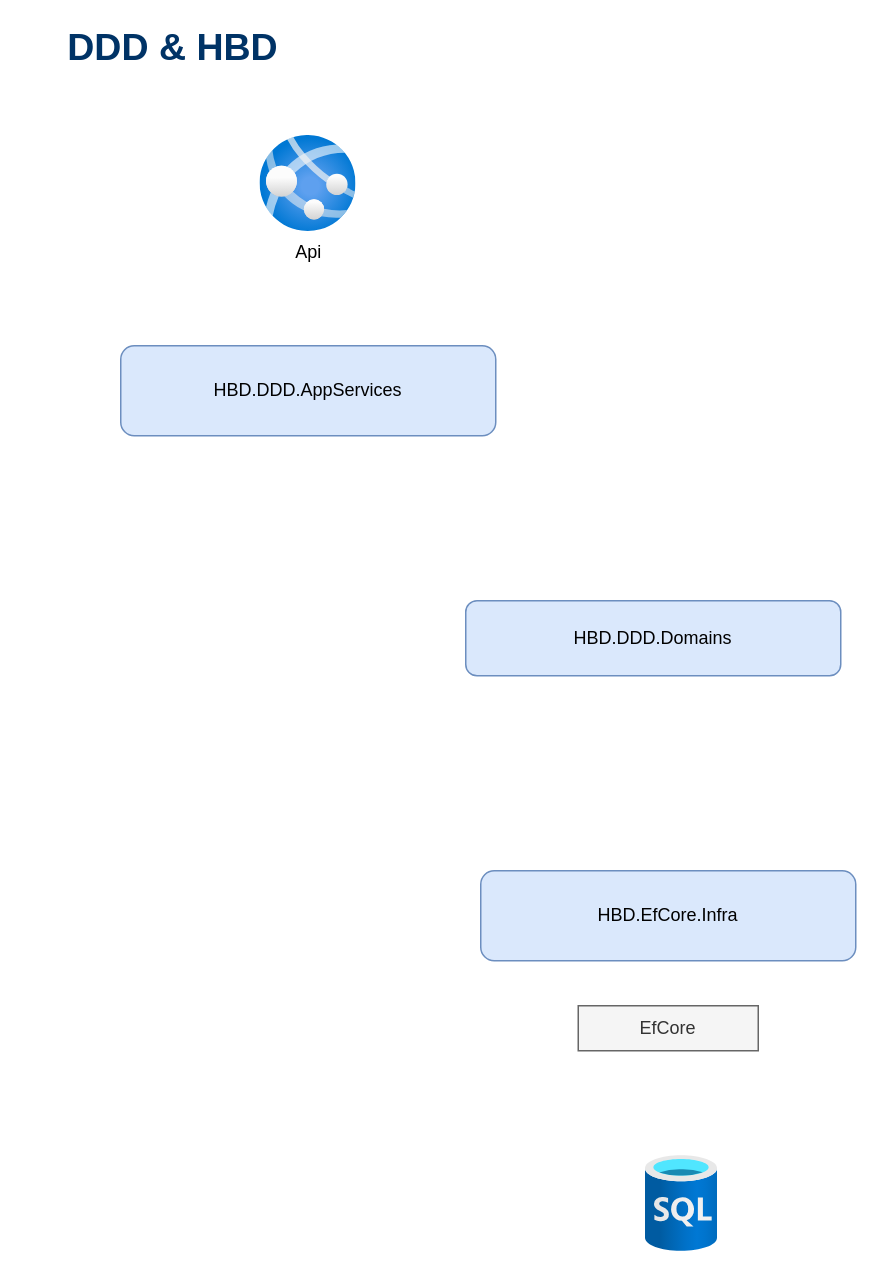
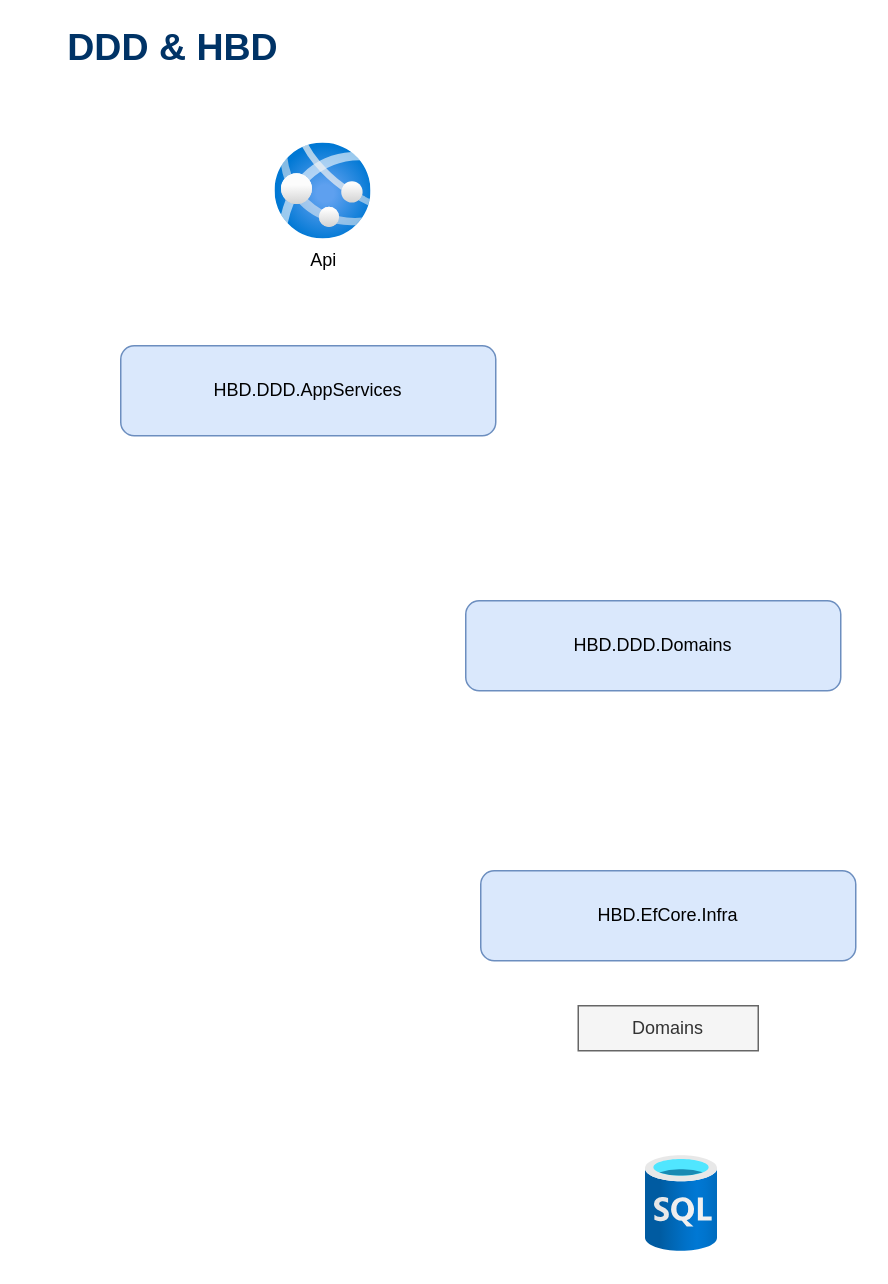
(308, 184) -> (323, 191)
(653, 638) -> (653, 646)
(668, 1028) -> (668, 1028)
